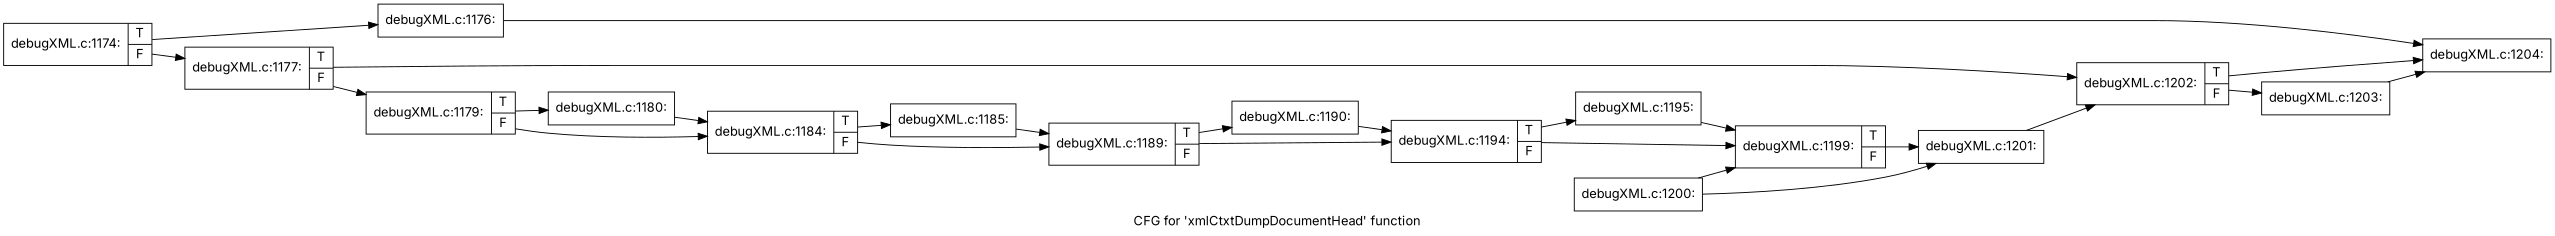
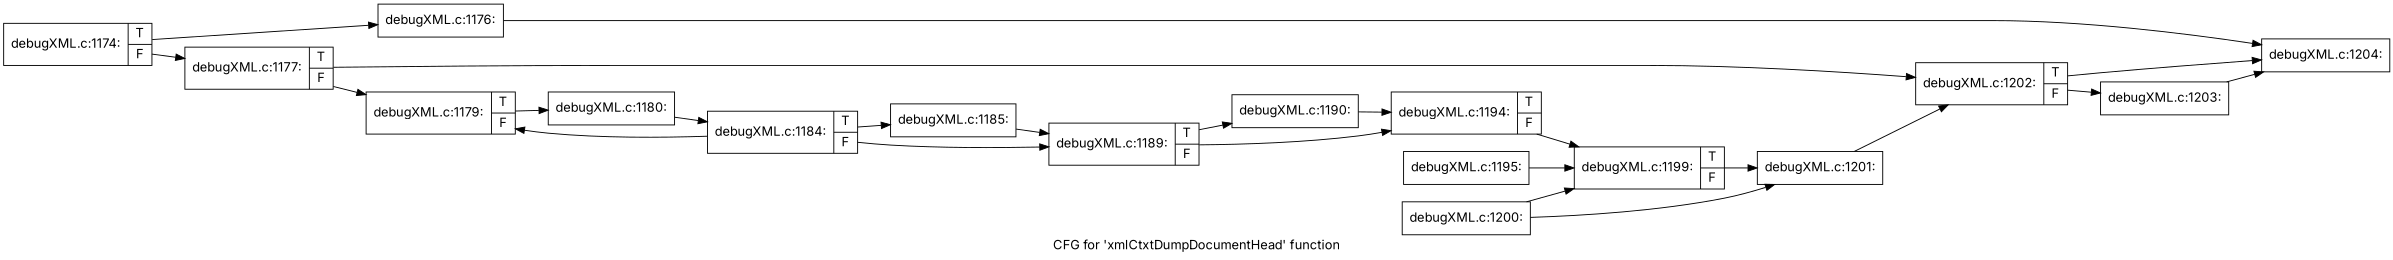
(1554, 125) -> none
(607, 137) -> (616, 137)
